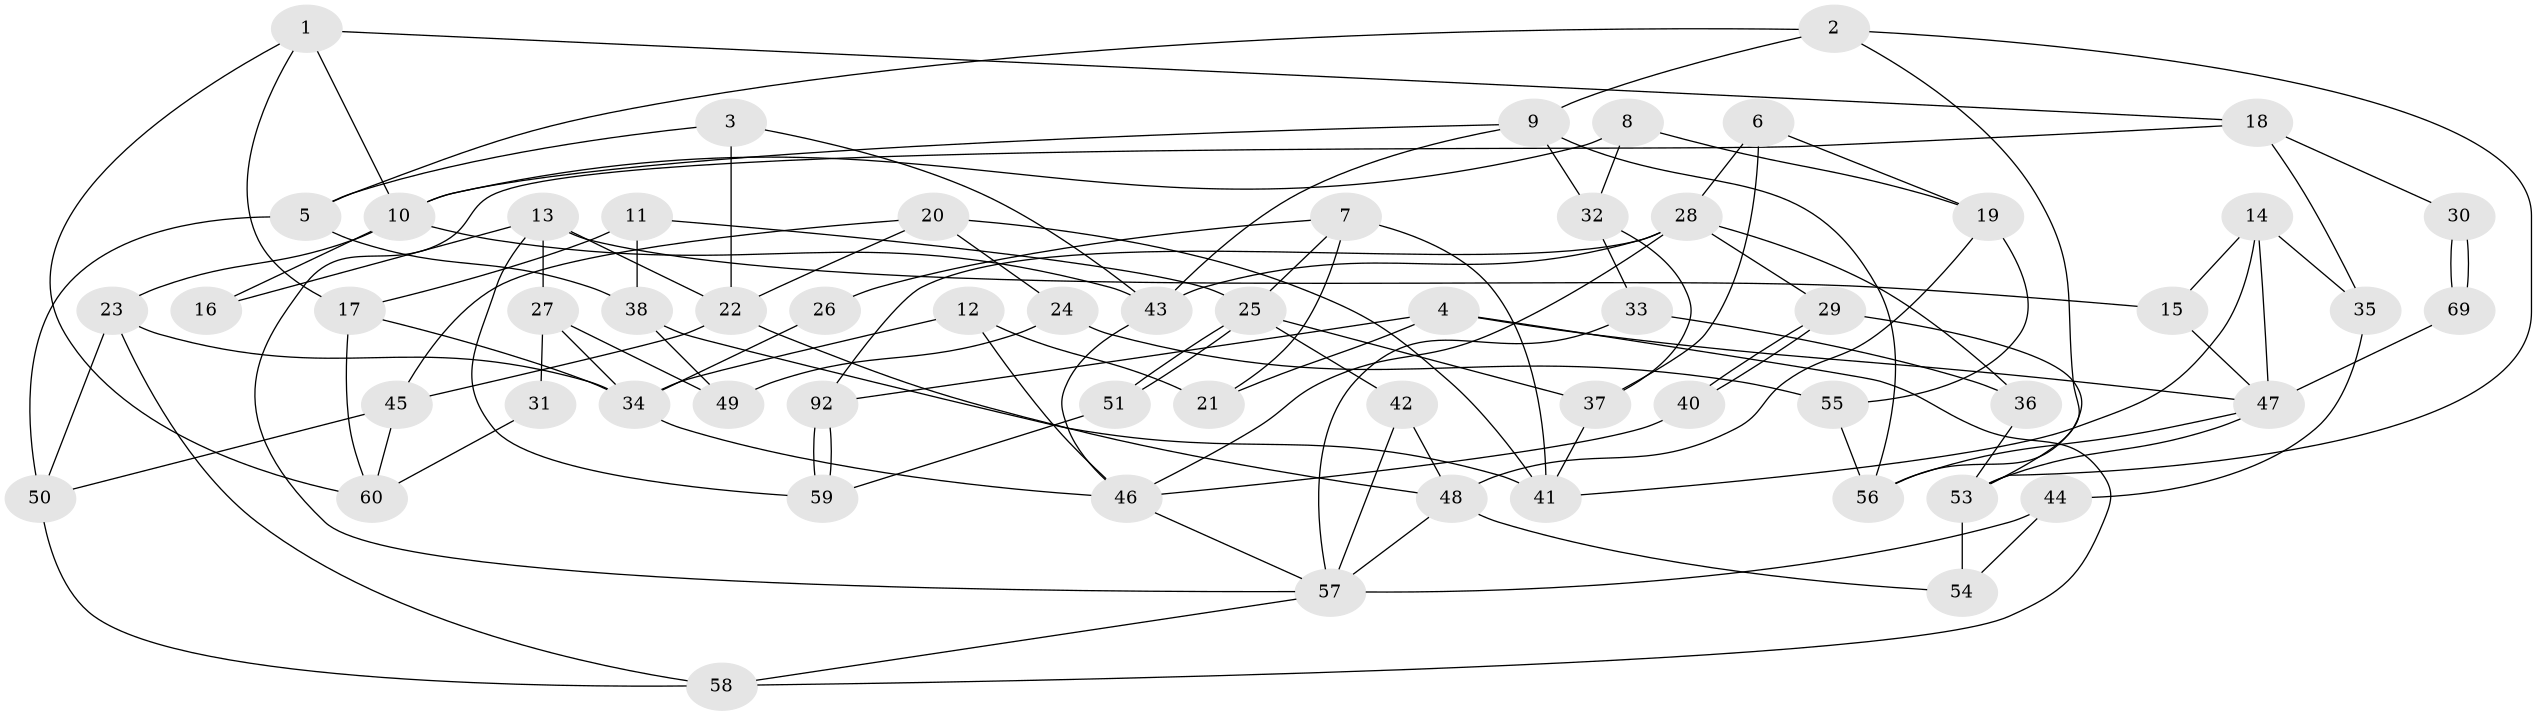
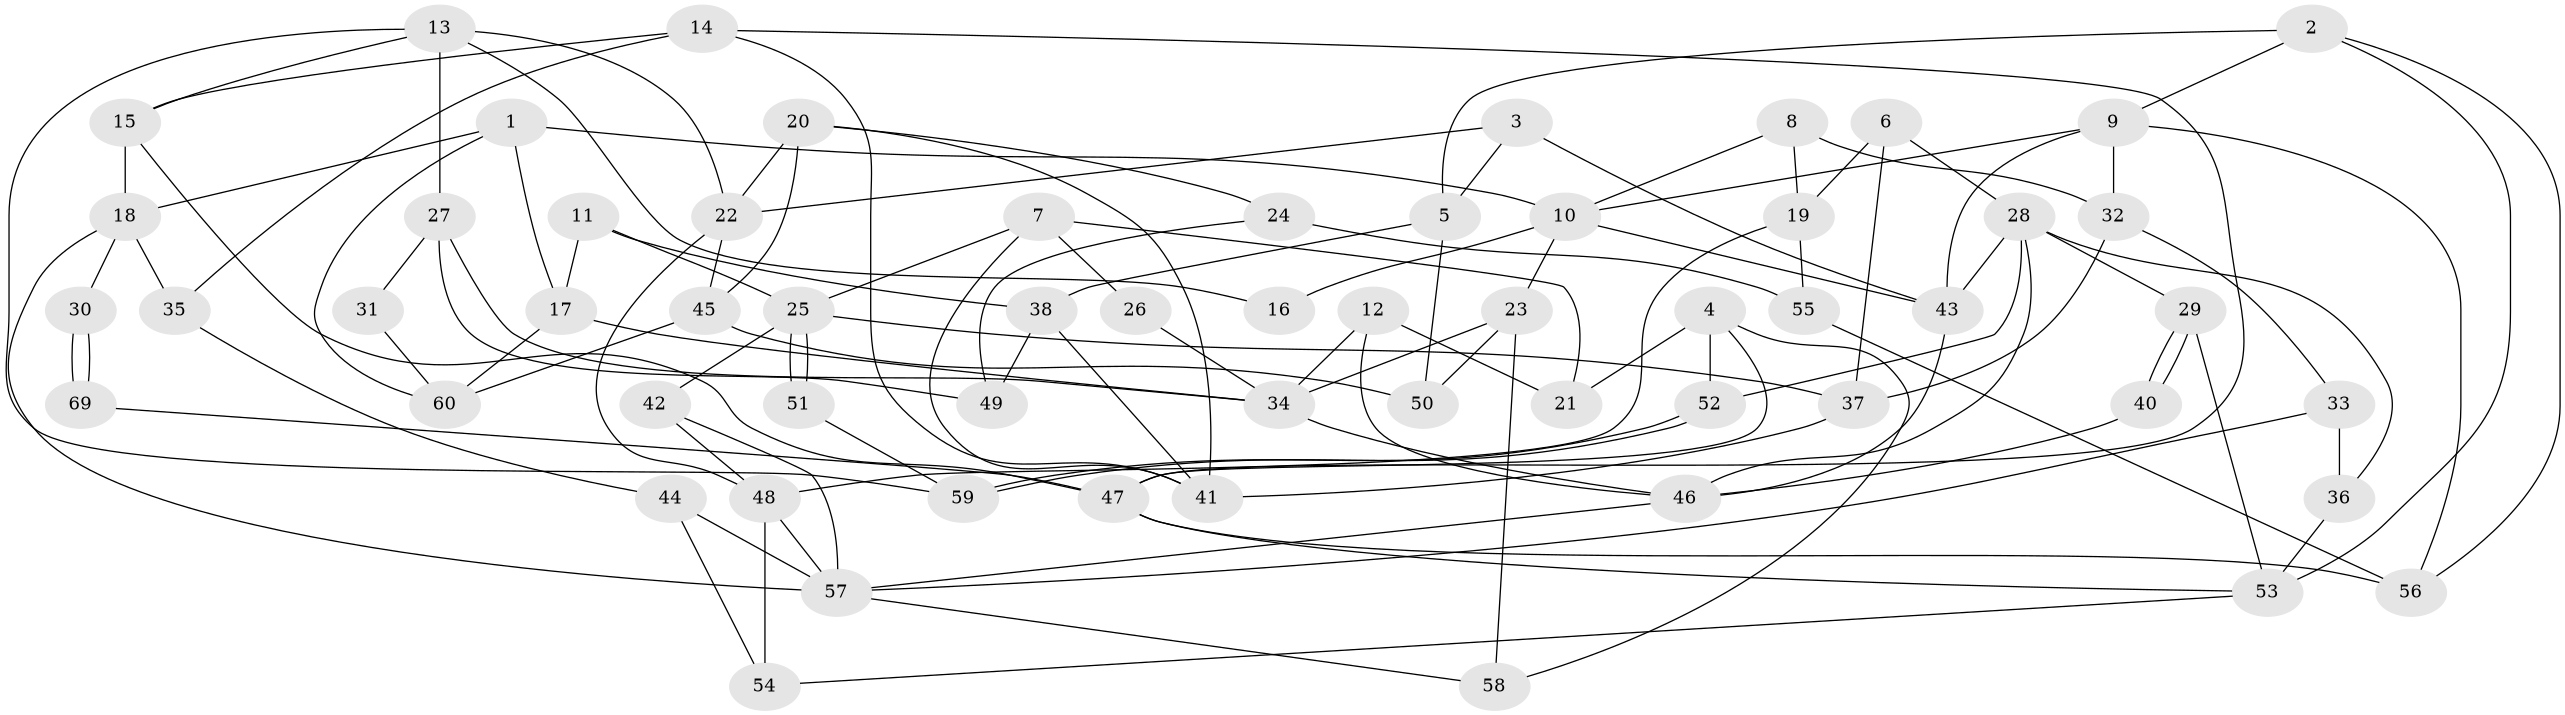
none -> (125, 170)
(822, 405) -> (1710, 405)
(332, 673) -> none
